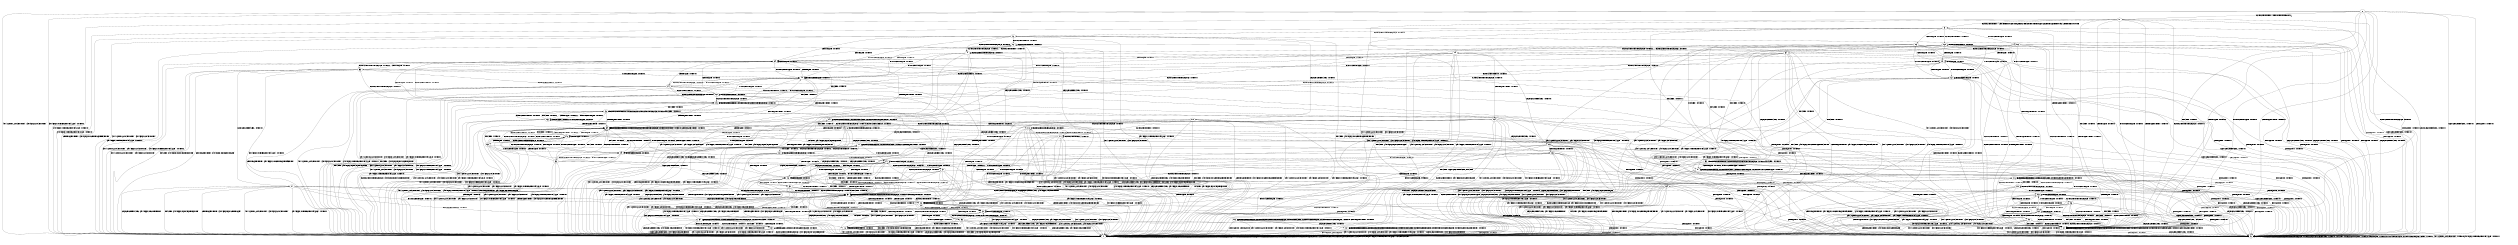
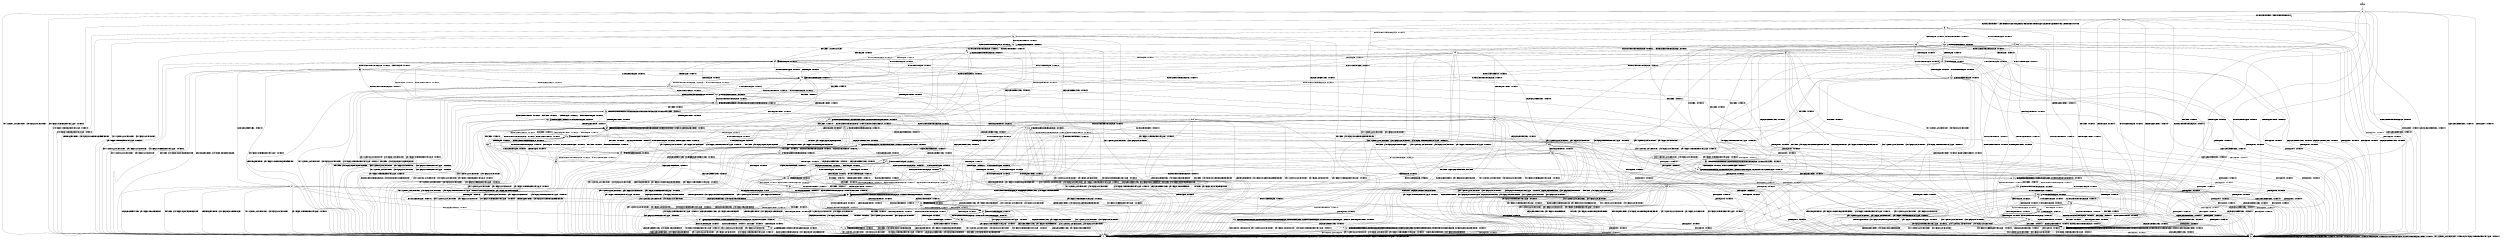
none -> (2362, 4)
(831, 49) -> (831, 49)
(718, 129) -> none
(835, 157) -> none
(1092, 169) -> none
(885, 197) -> none
